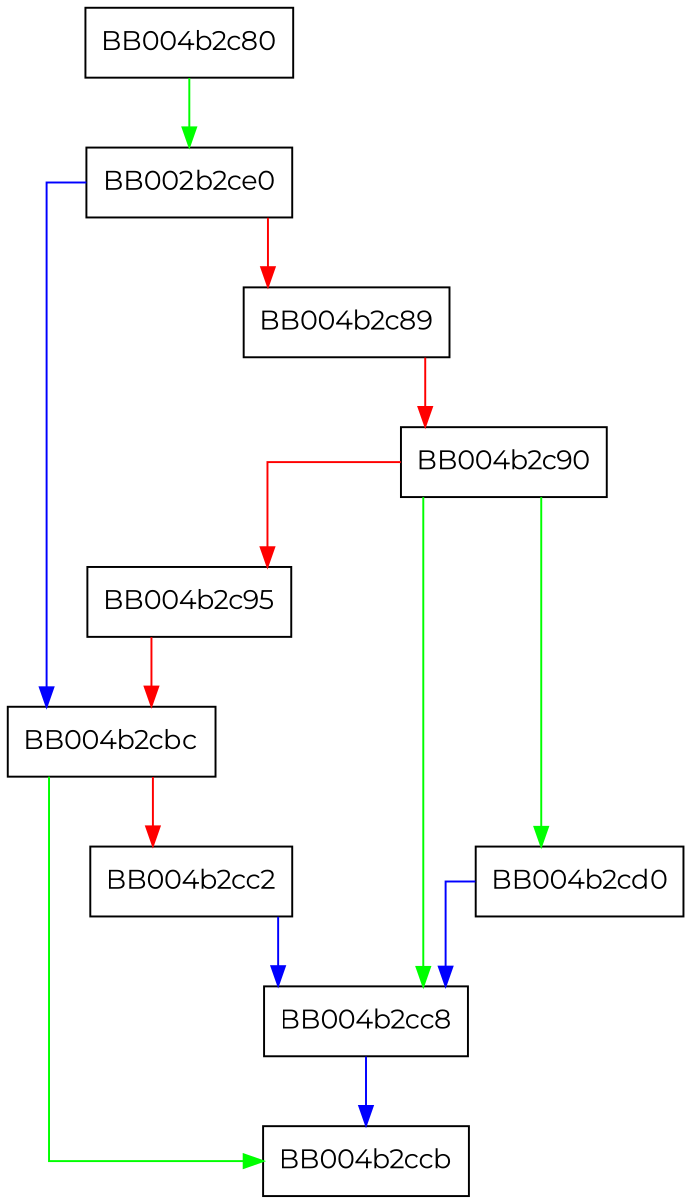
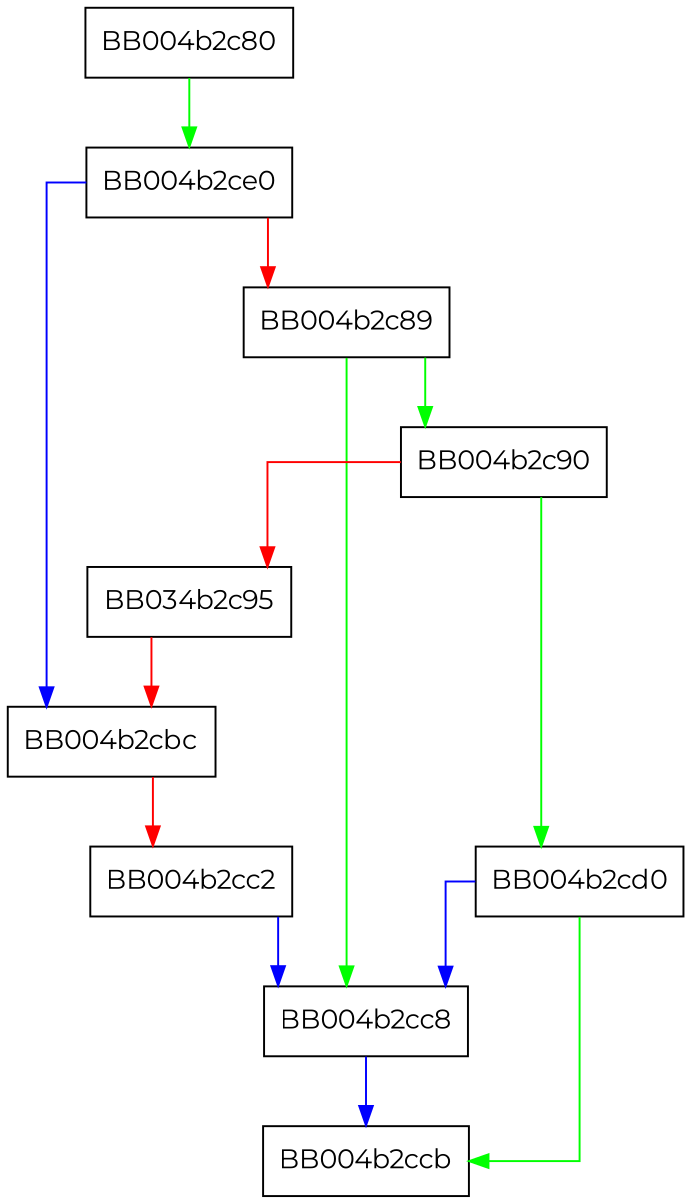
(189, 183) -> (189, 183)
(425, 382) -> (425, 382)
(189, 602) -> (189, 602)
(423, 732) -> (347, 662)
(49, 1066) -> (580, 1085)
